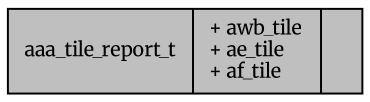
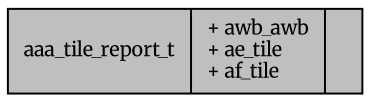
(256, 29) -> (258, 29)
